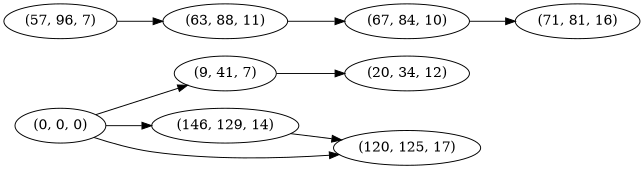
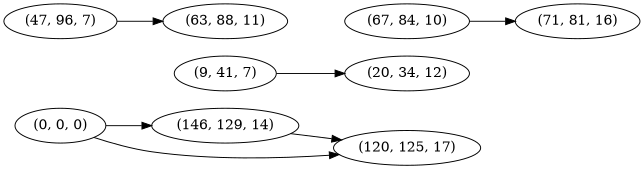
(60, 21) -> (60, 21)
(311, 21) -> none
(137, 101) -> none
